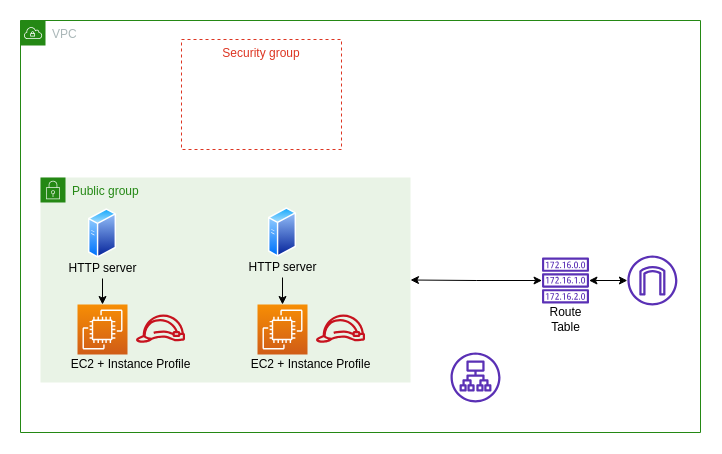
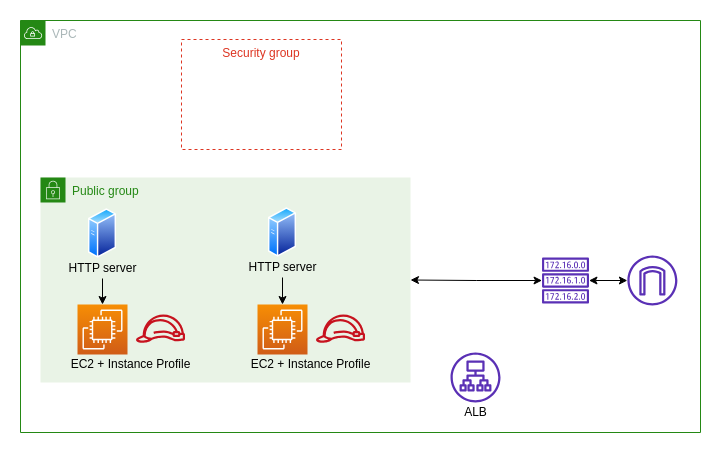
(566, 320) -> none
none -> (476, 413)
